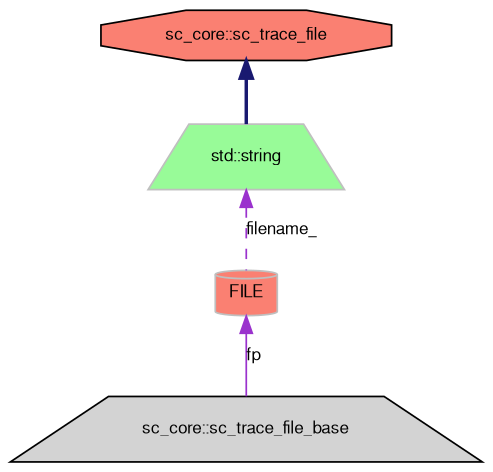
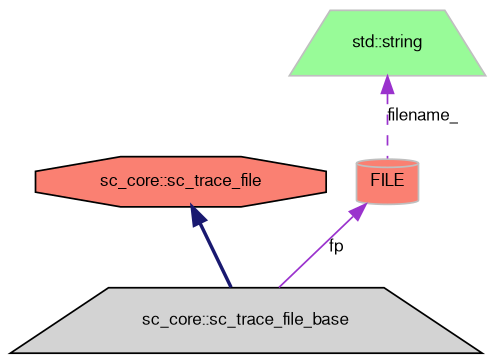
(246, 101) -> (216, 255)
